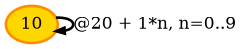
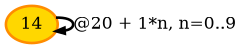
(32, 24) -> (32, 24)
